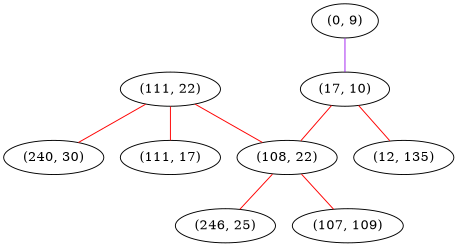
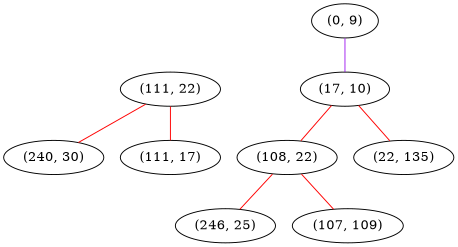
(229, 123) -> none
(404, 157) -> (404, 157)
